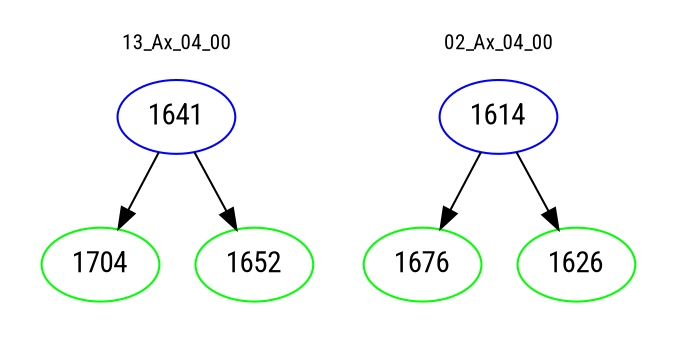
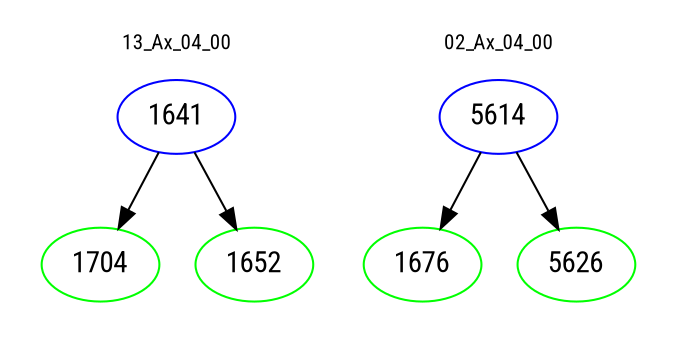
(498, 117) -> (498, 117)
(576, 265) -> (576, 265)
